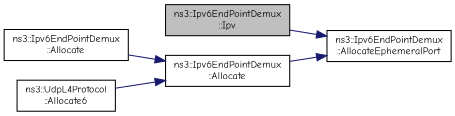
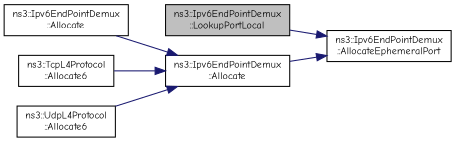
(228, 20) -> (228, 20)
none -> (66, 71)
